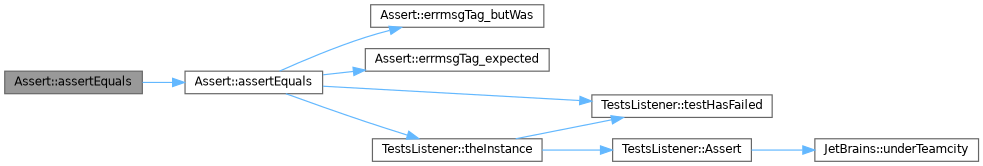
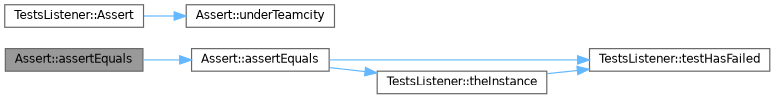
(457, 16) -> none
(457, 60) -> none
(571, 150) -> none
(897, 150) -> (260, 16)
